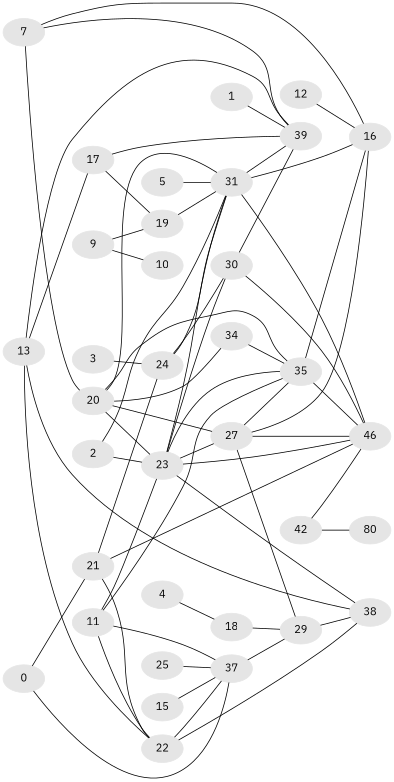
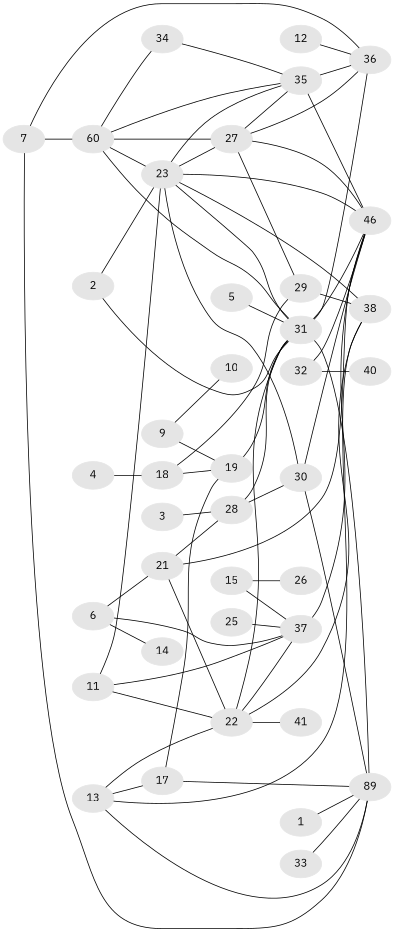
(301, 136) -> (370, 787)
(370, 137) -> (370, 60)
(162, 366) -> (232, 510)
(93, 401) -> (93, 139)
none -> (197, 472)
(182, 488) -> none
none -> (256, 523)
(301, 530) -> (301, 371)
(370, 530) -> (370, 371)
none -> (301, 581)
(266, 649) -> (343, 427)
none -> (162, 652)
(24, 679) -> (93, 616)
none -> (301, 722)
none -> (301, 864)
